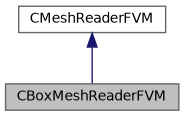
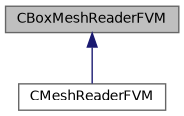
(92, 65) -> (92, 65)
